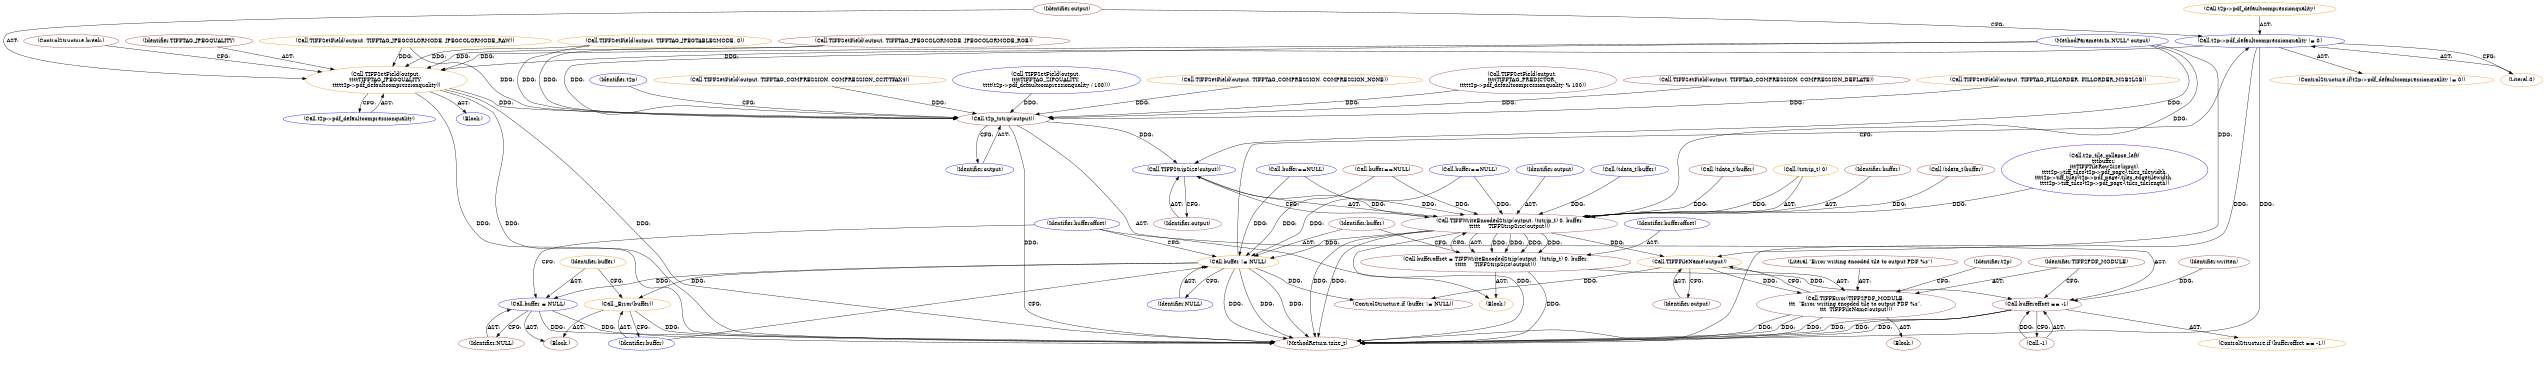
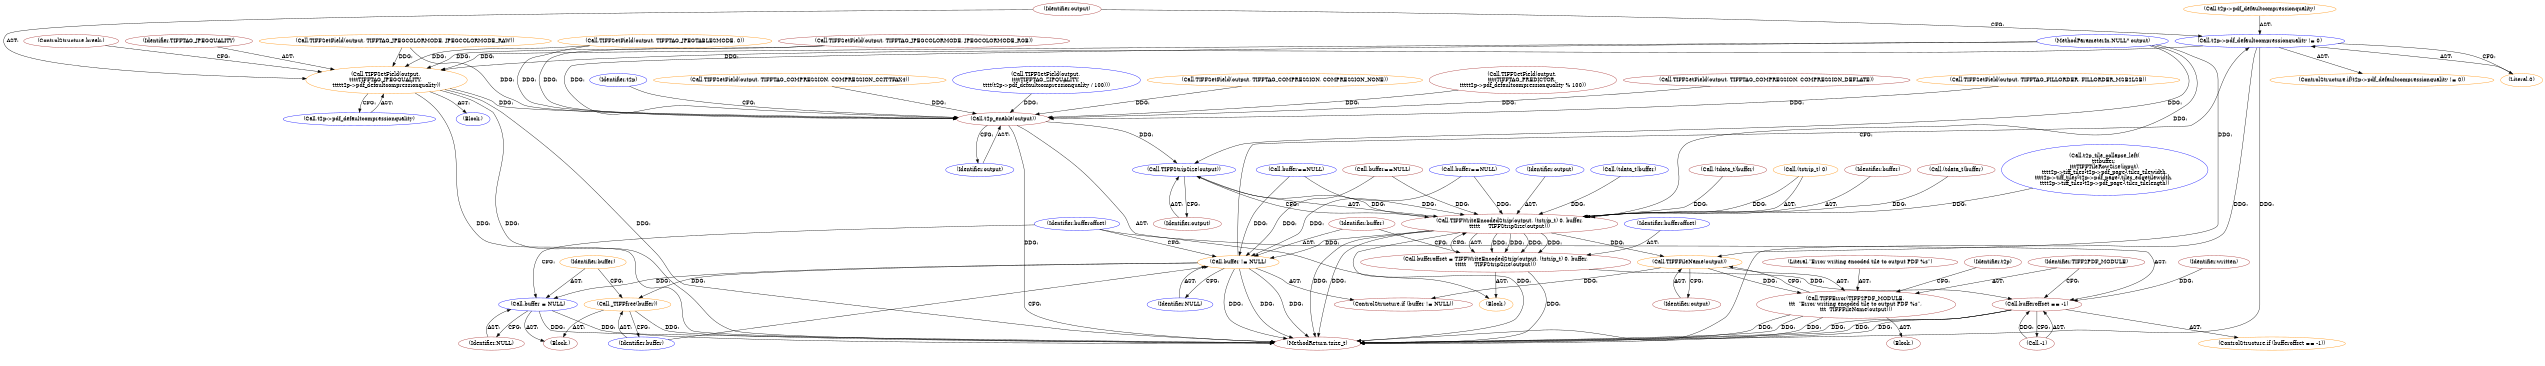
(1003, 119) -> (1003, 119)
(1296, 281) -> (1296, 281)
(627, 305) -> (627, 305)
